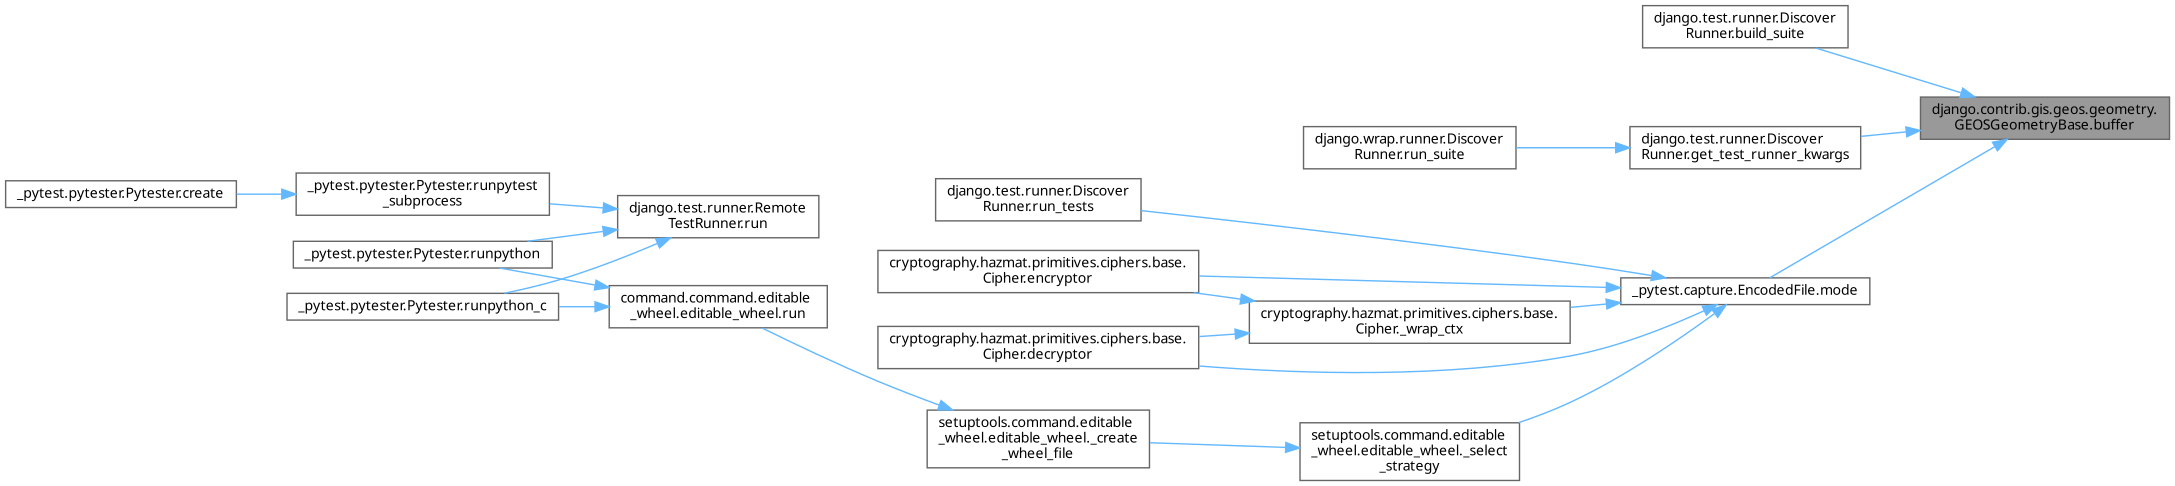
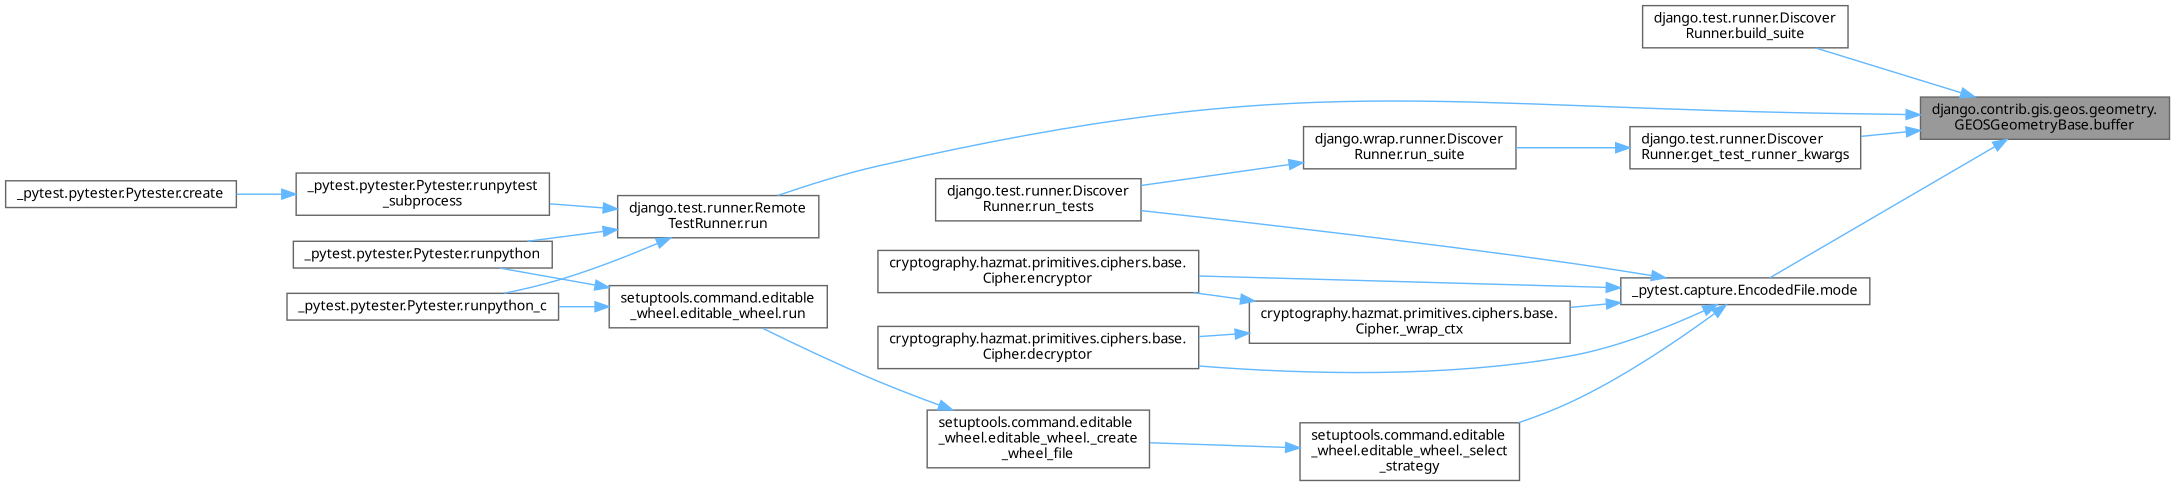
none -> (1337, 102)
none -> (1215, 175)
(718, 307) -> (718, 307)
